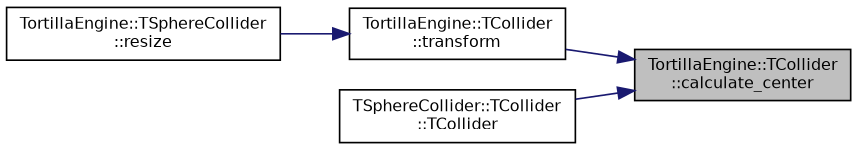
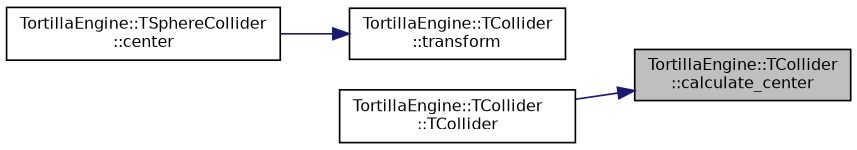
(143, 34) -> (143, 34)
(592, 53) -> none
(457, 116) -> (457, 116)
